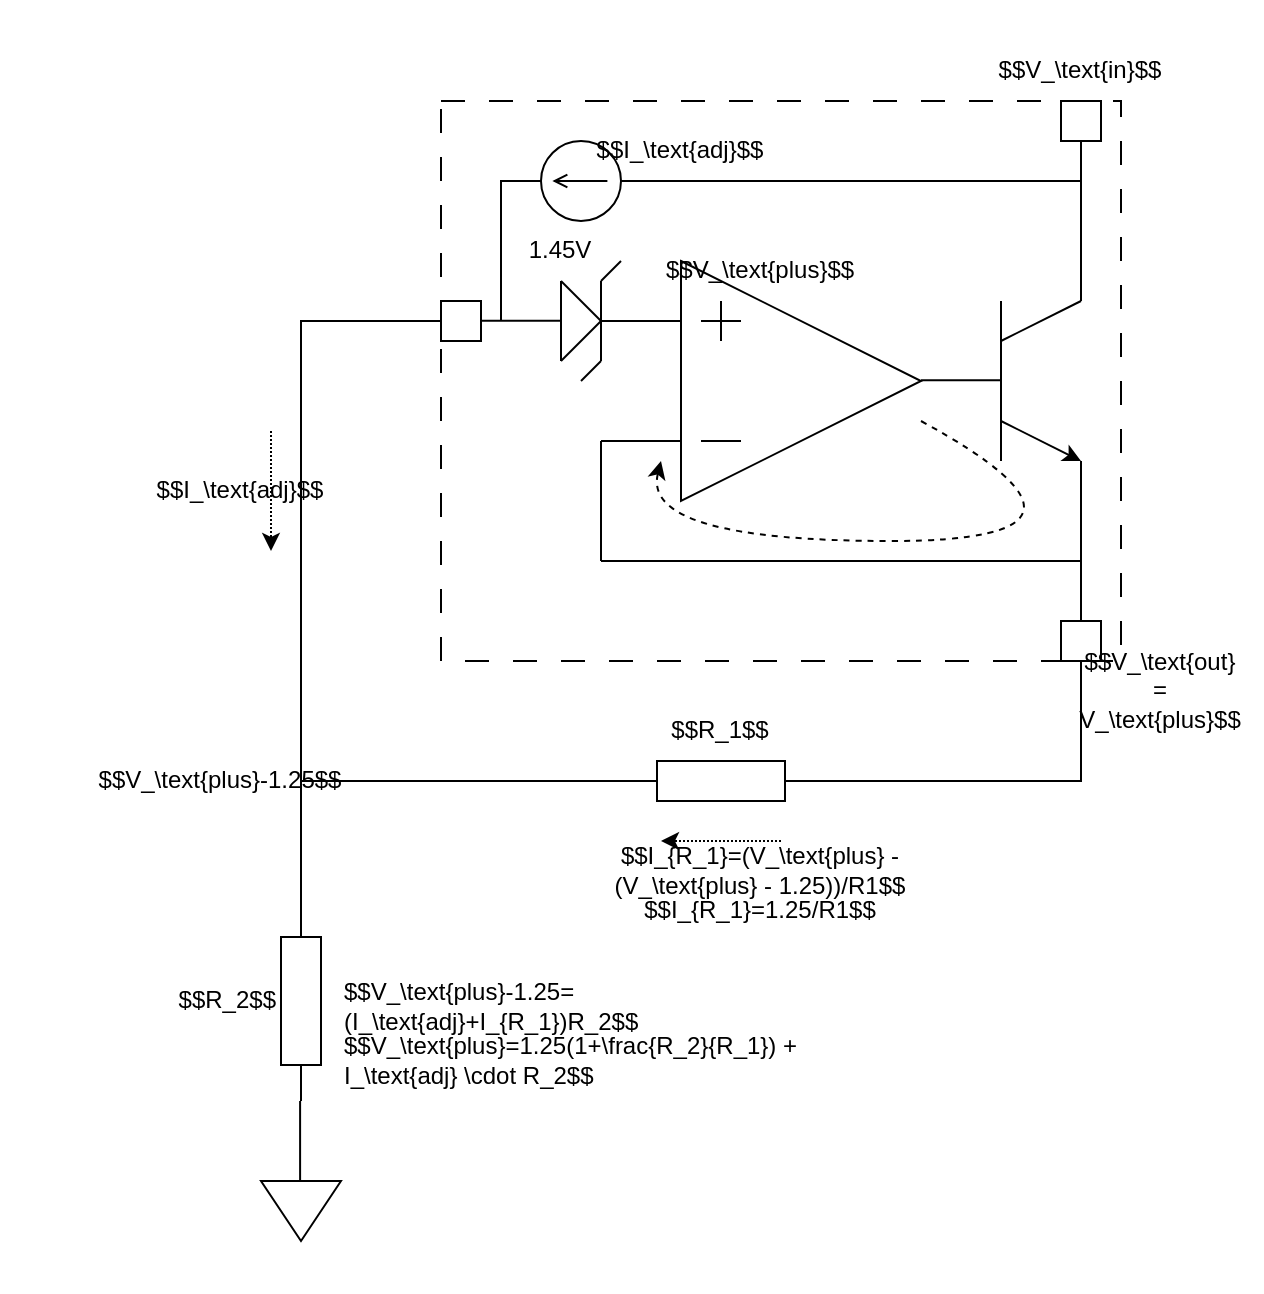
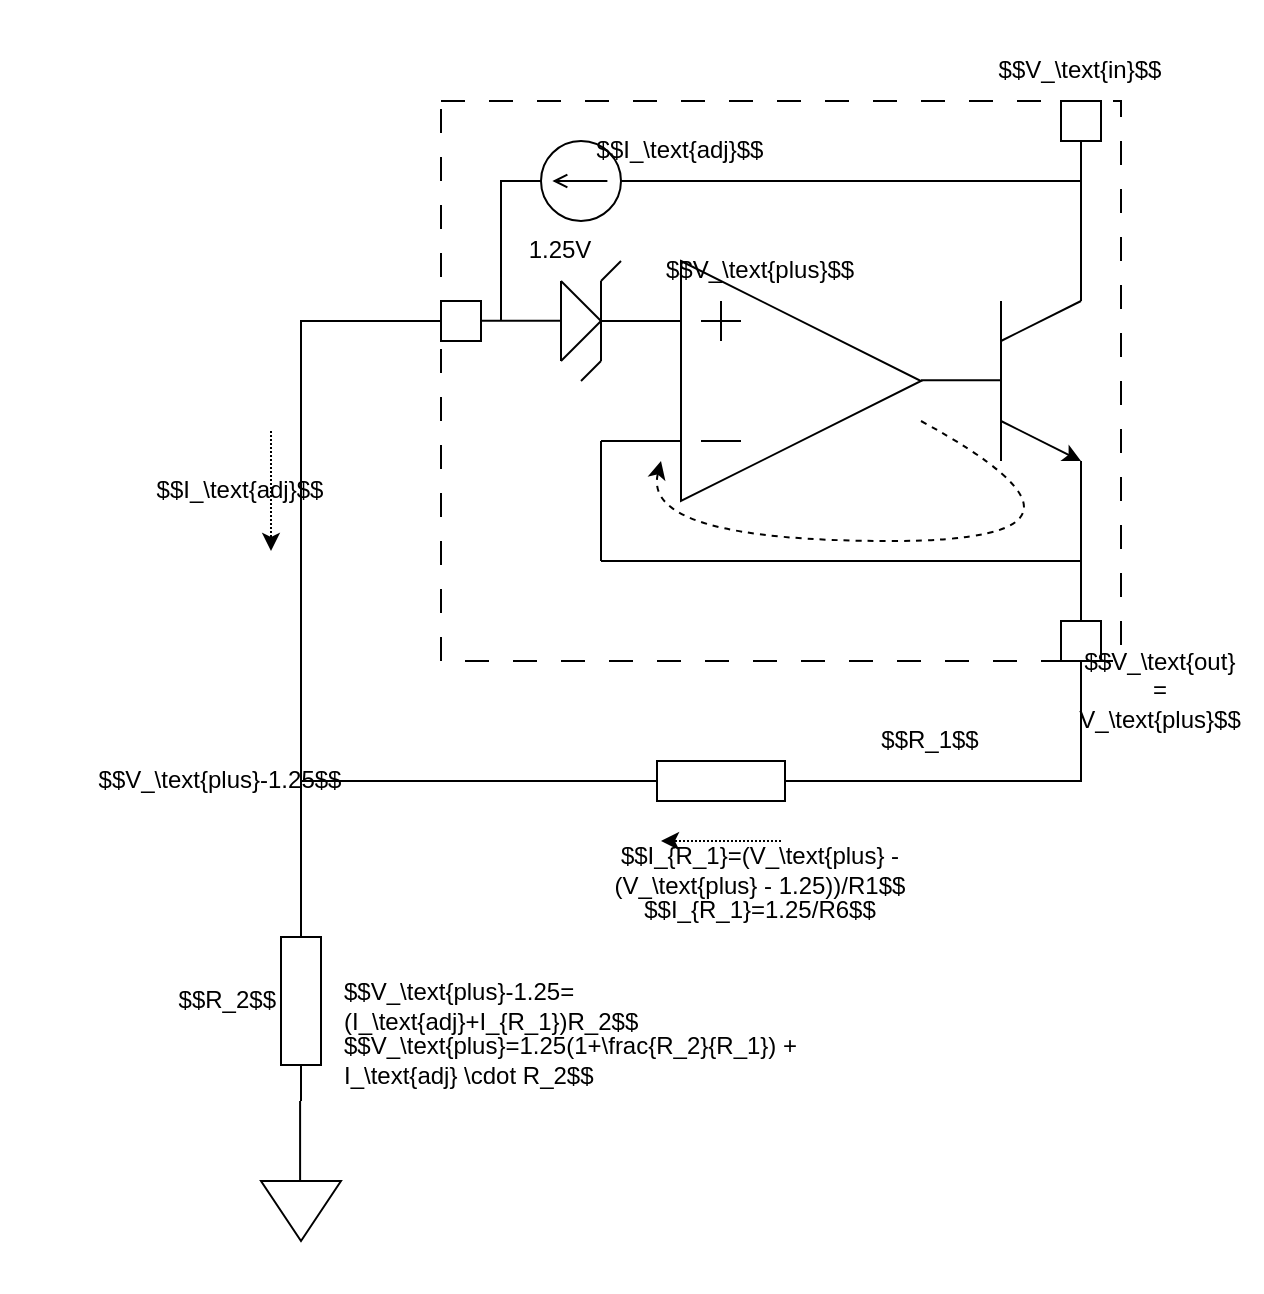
(561, 251) -> (561, 251)
(721, 731) -> (931, 741)
(761, 911) -> (761, 911)
